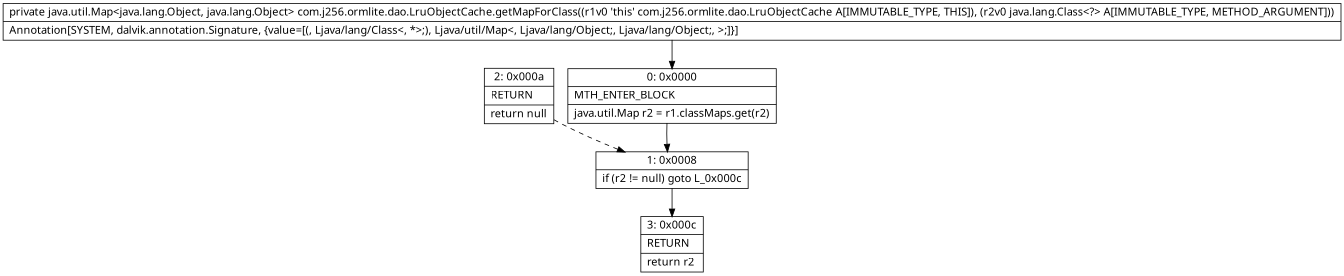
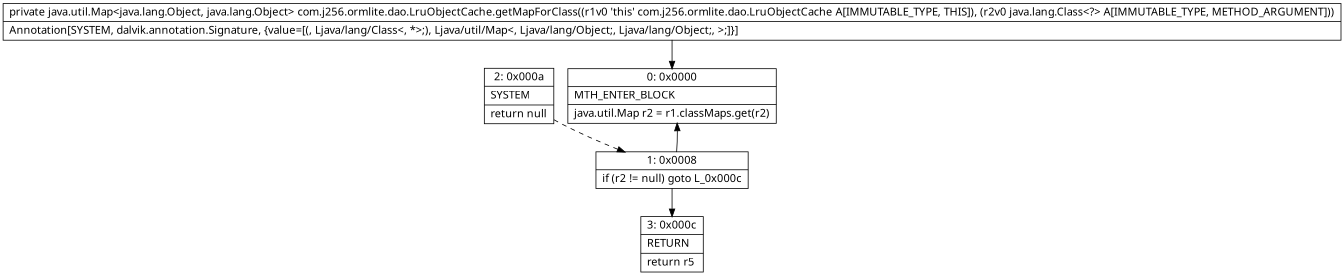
(512, 95) -> (511, 95)
(667, 134) -> (677, 141)
(671, 262) -> (671, 262)
